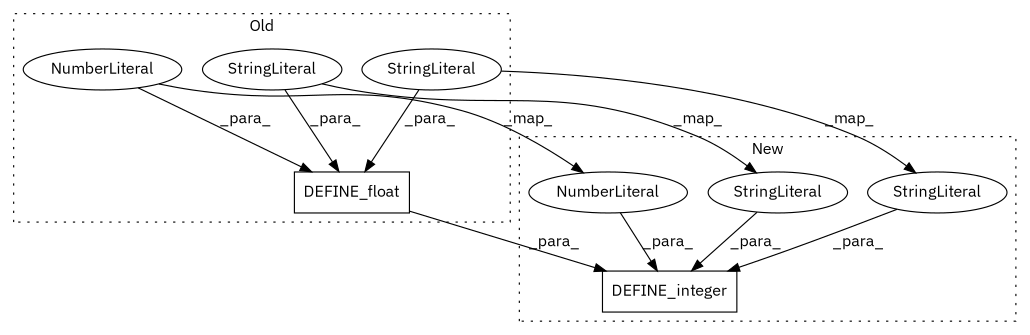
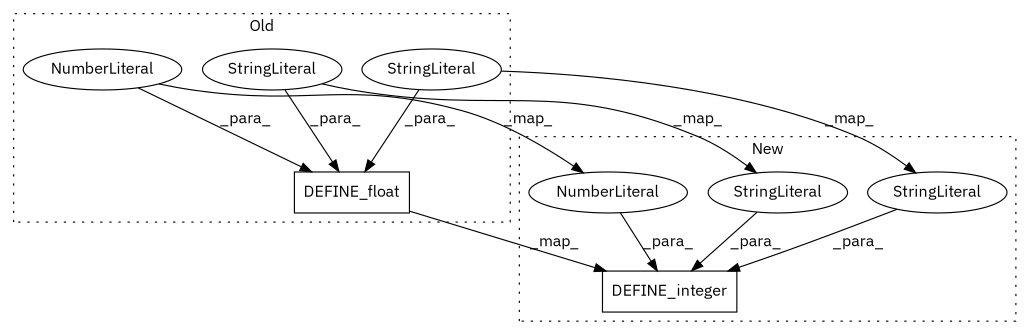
(555, 242) -> (555, 242)
